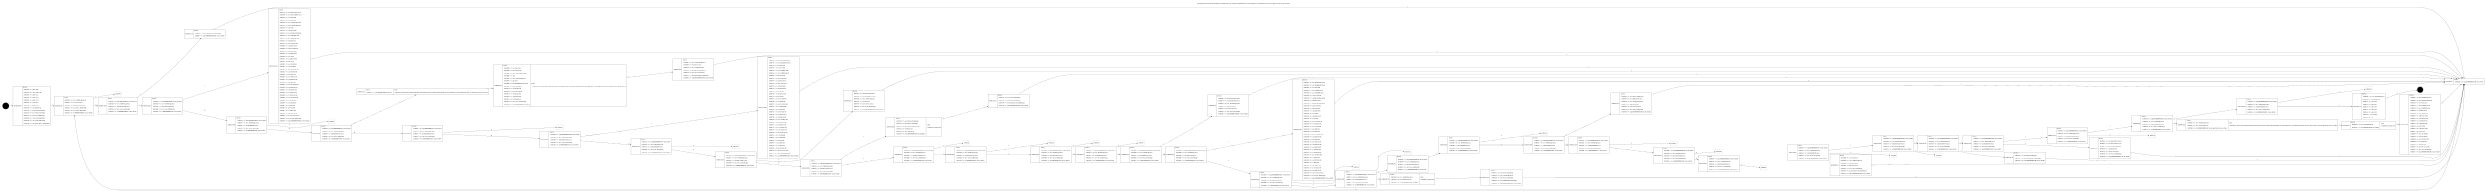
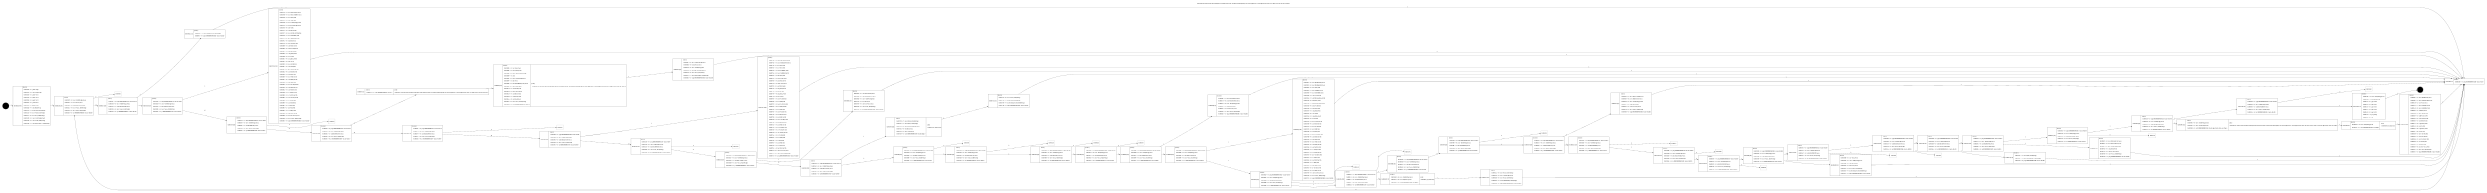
none -> (1764, 156)
